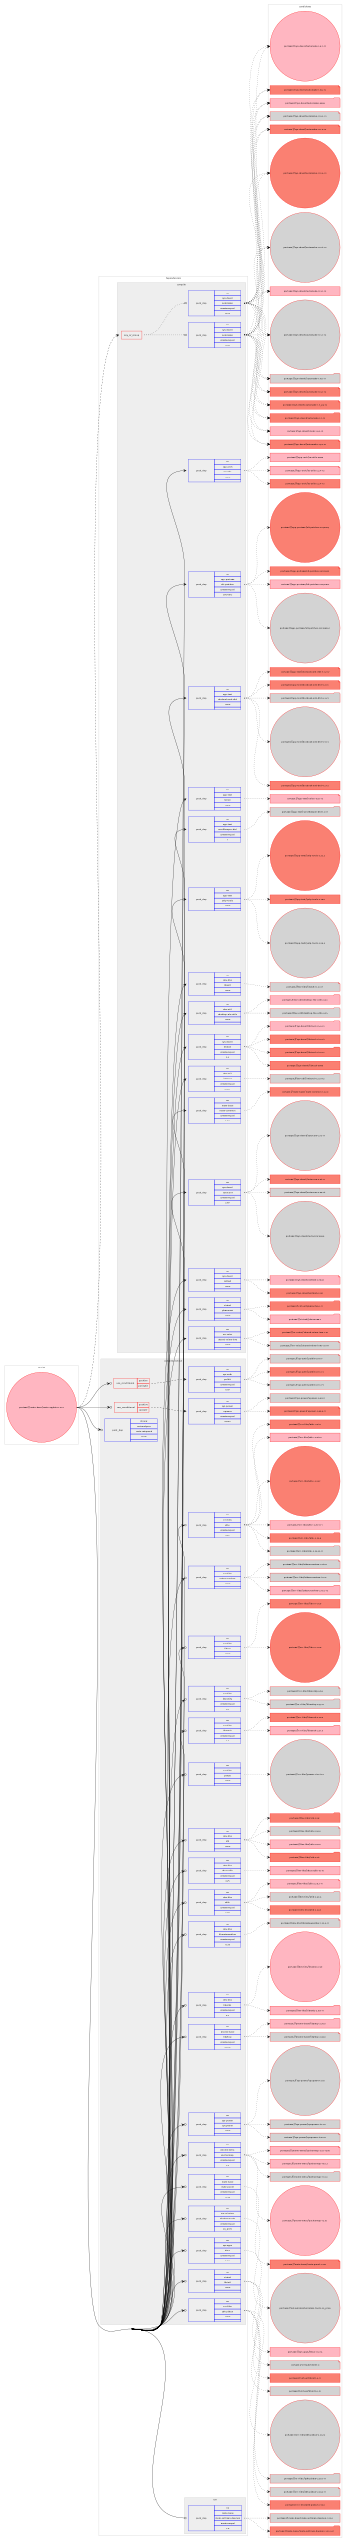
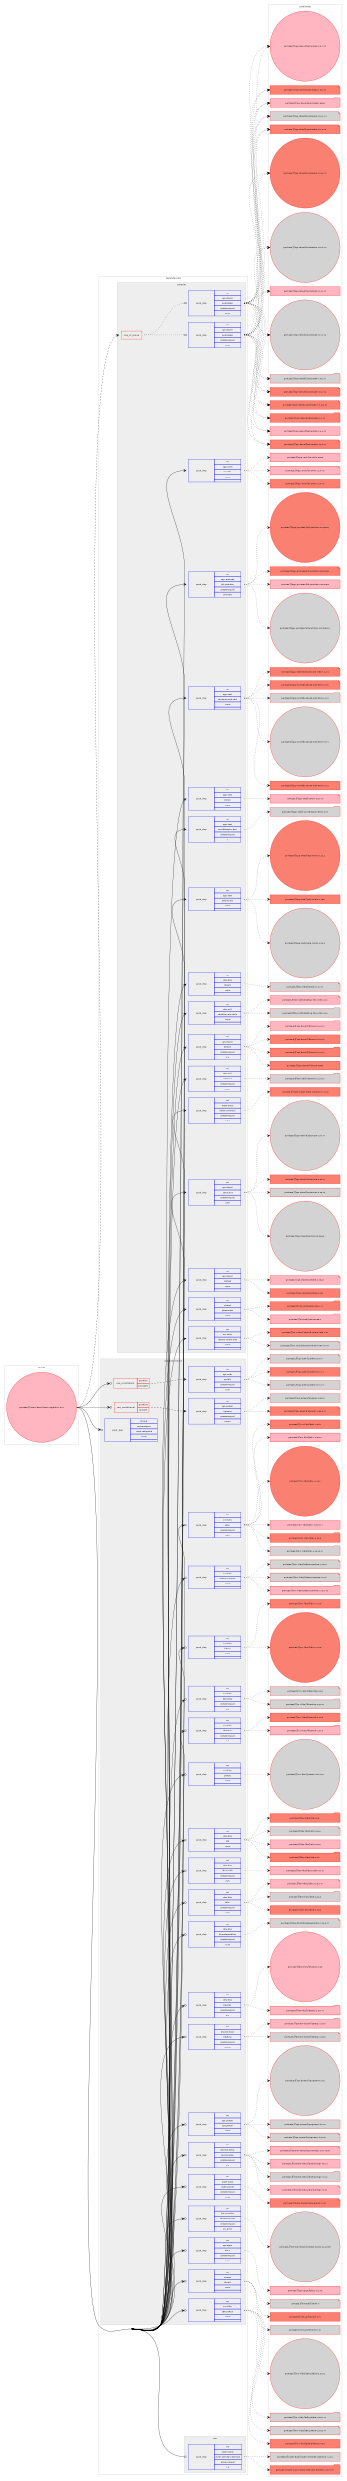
(305, 431) -> (305, 431)
(305, 1000) -> (305, 1000)
(305, 2221) -> (305, 2190)
